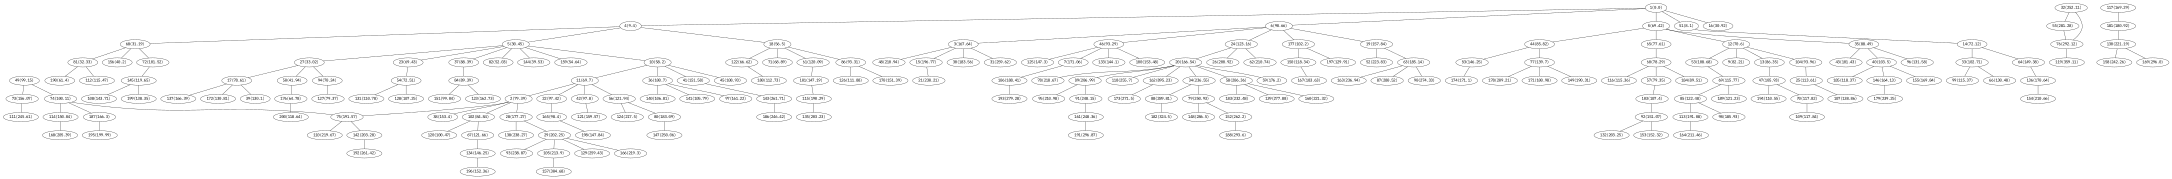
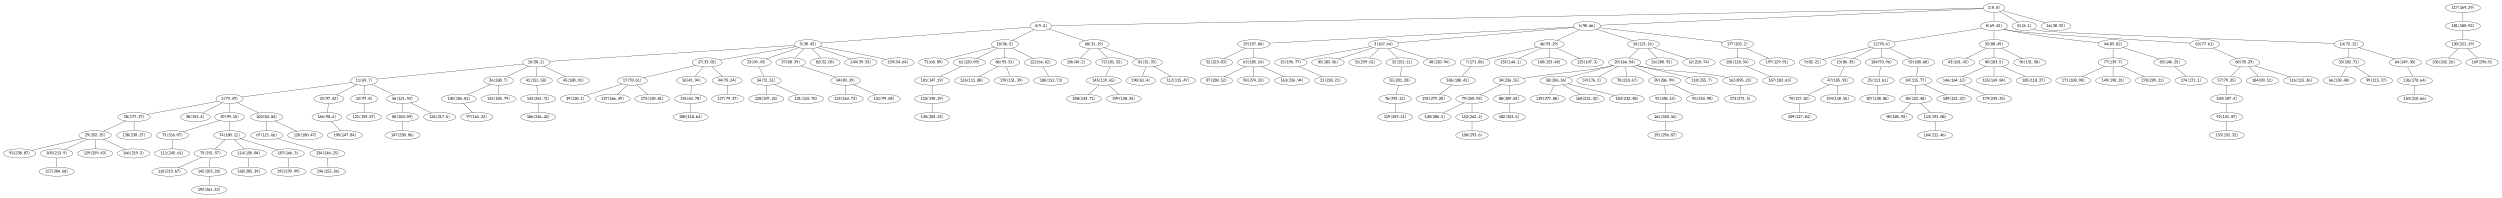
(2082, 27) -> (1393, 53)
(696, 90) -> (468, 108)
(436, 111) -> (230, 108)
(1612, 135) -> none
